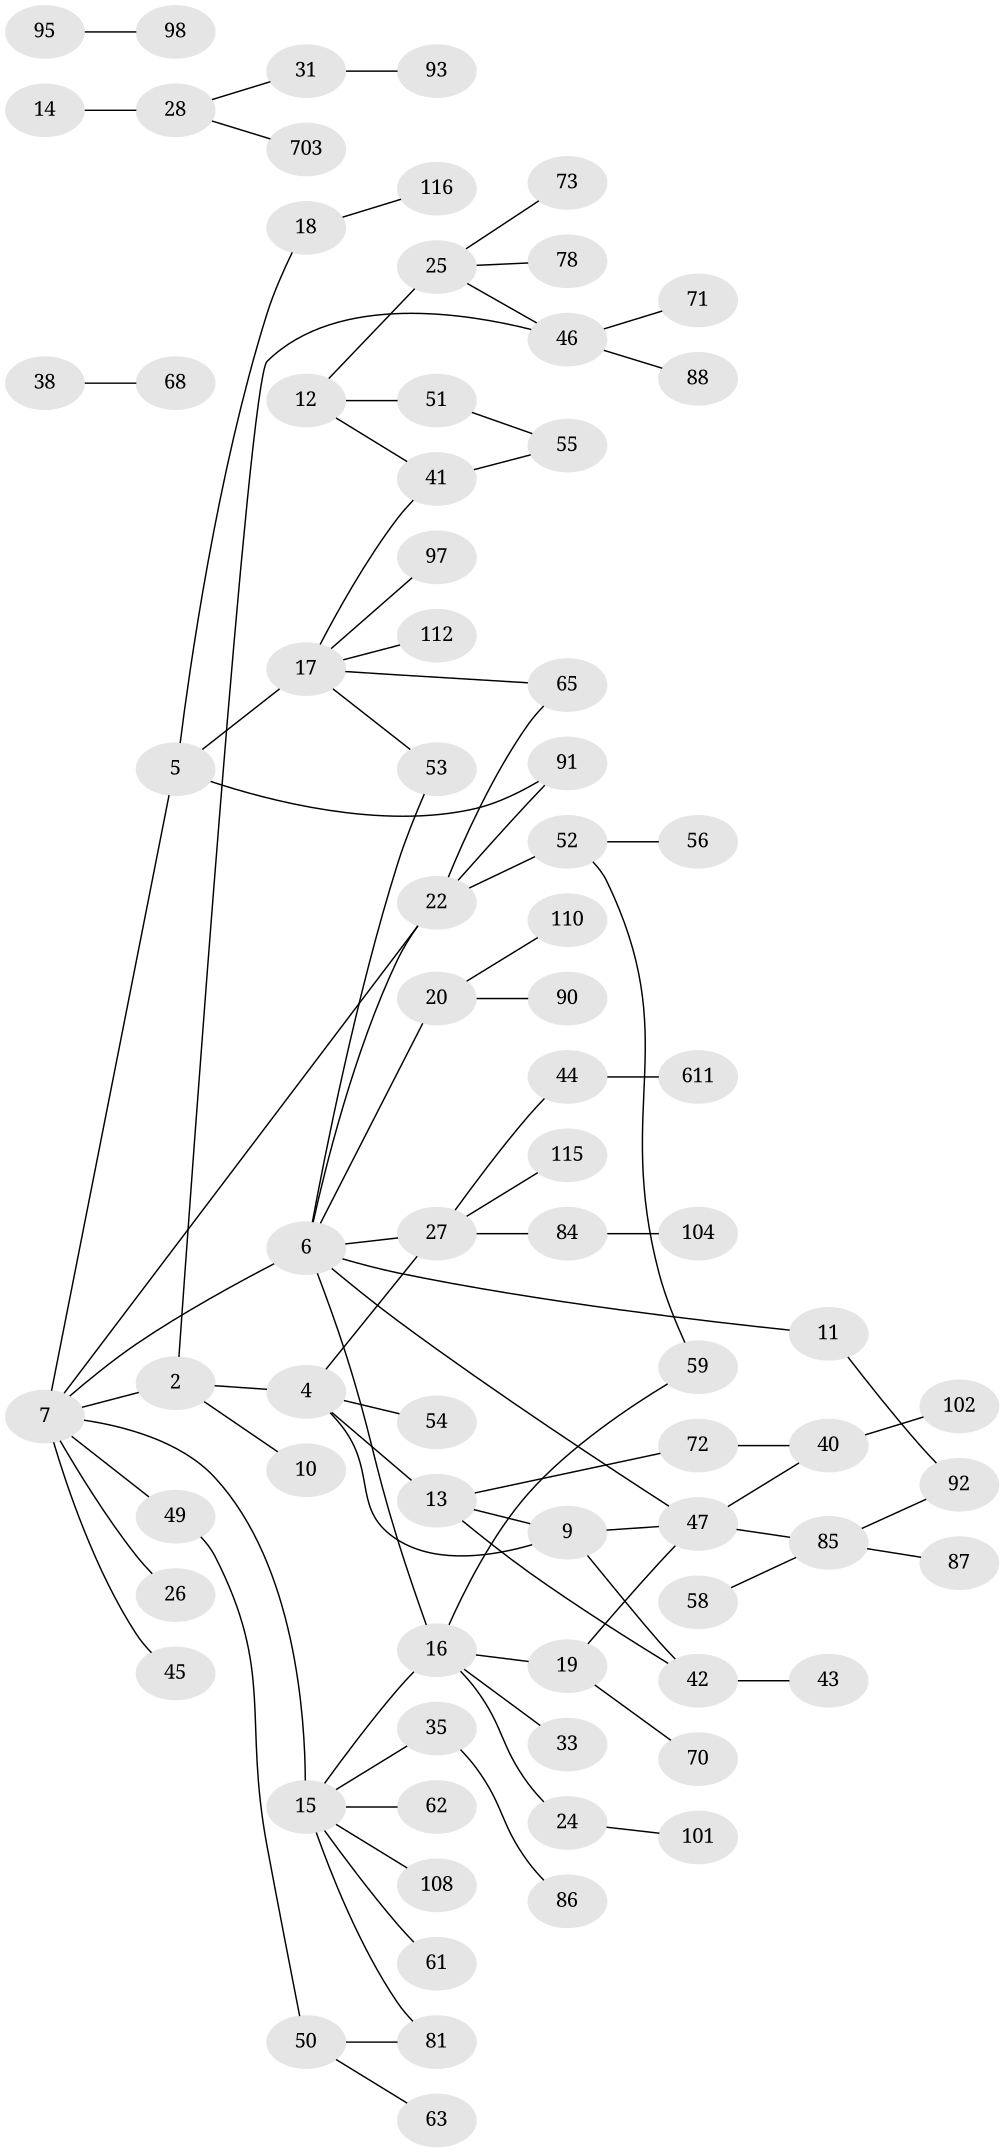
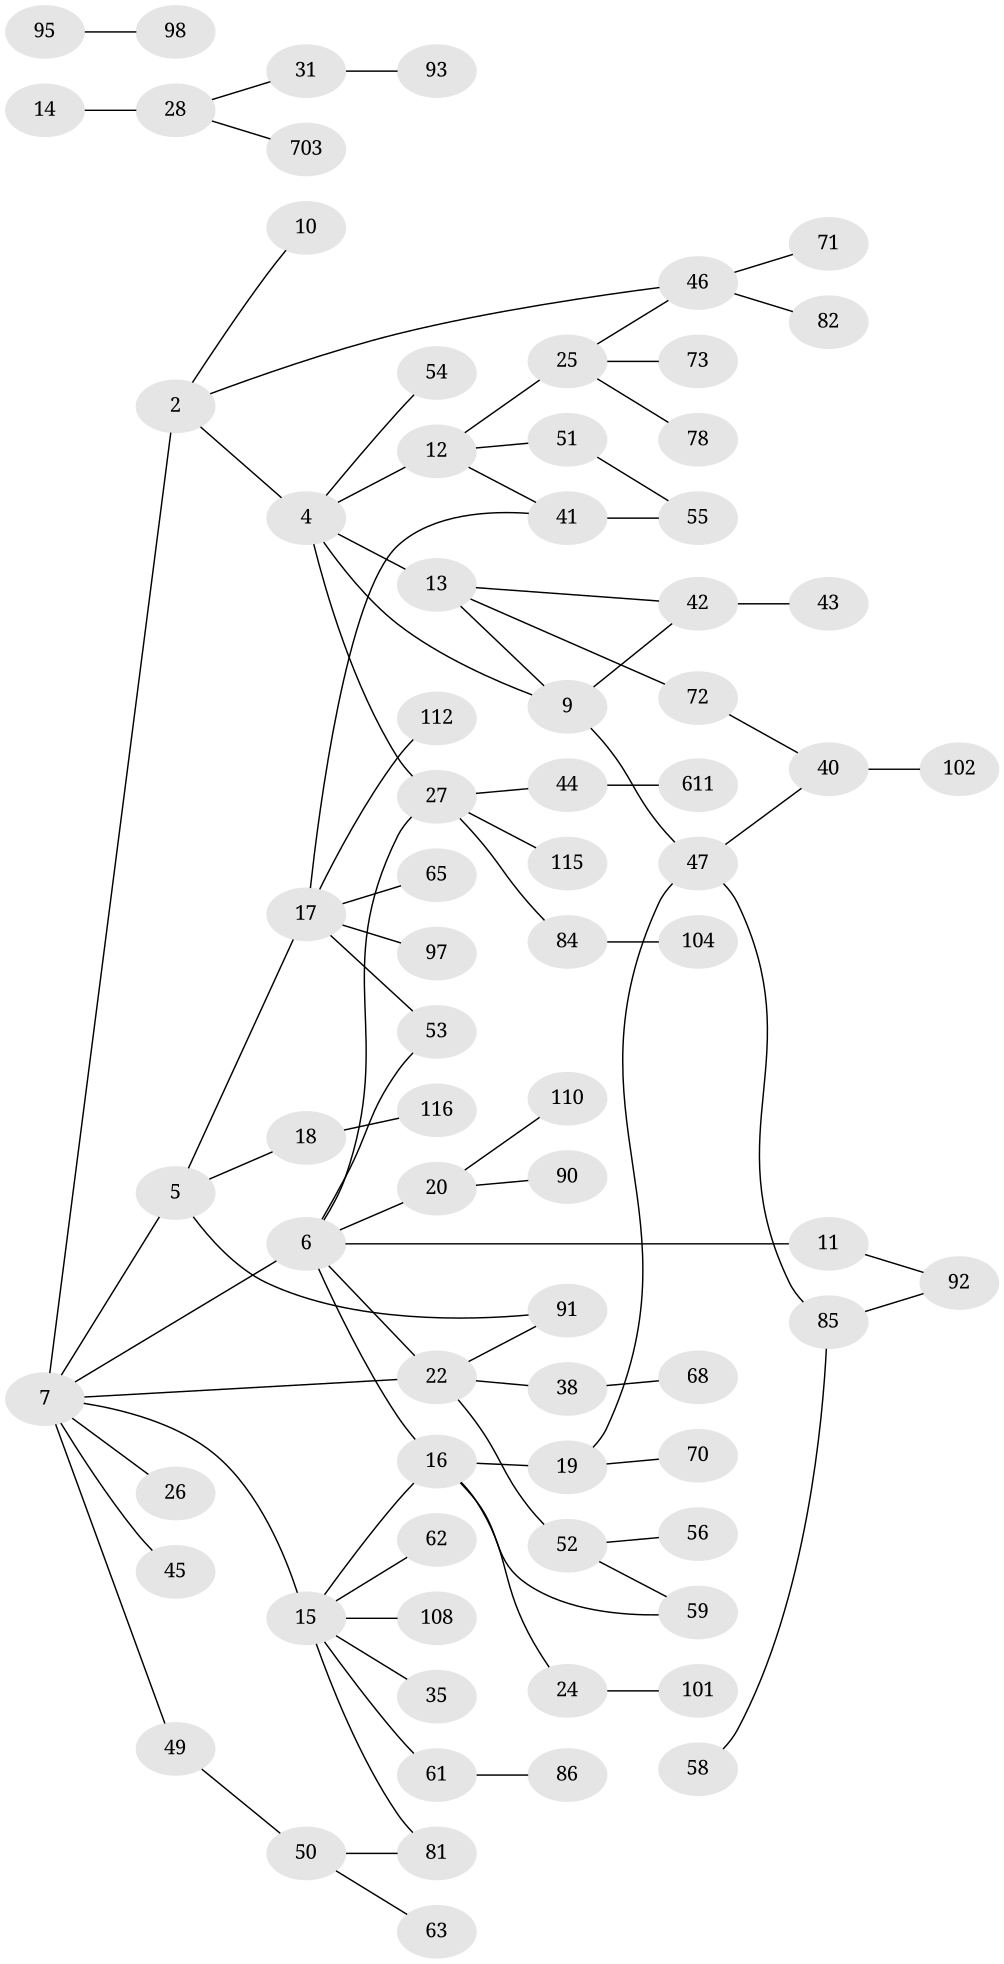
(698, 379) -> (829, 322)
none -> (372, 485)
(490, 788) -> (502, 1383)
(497, 1392) -> none
(959, 1563) -> none
(567, 1745) -> none
(502, 1815) -> (502, 1775)
